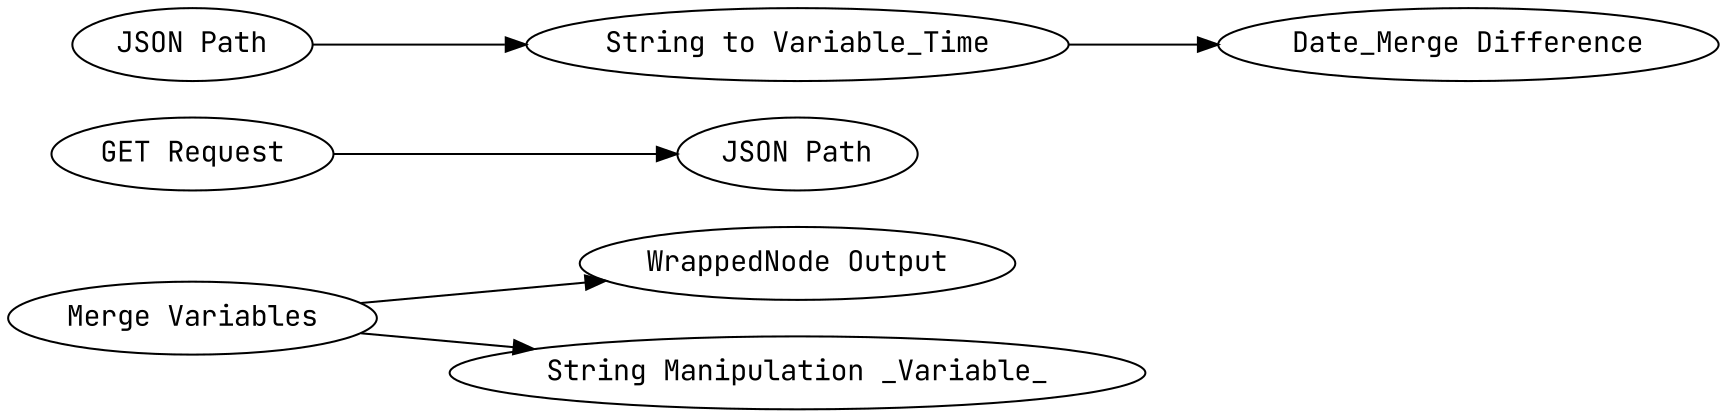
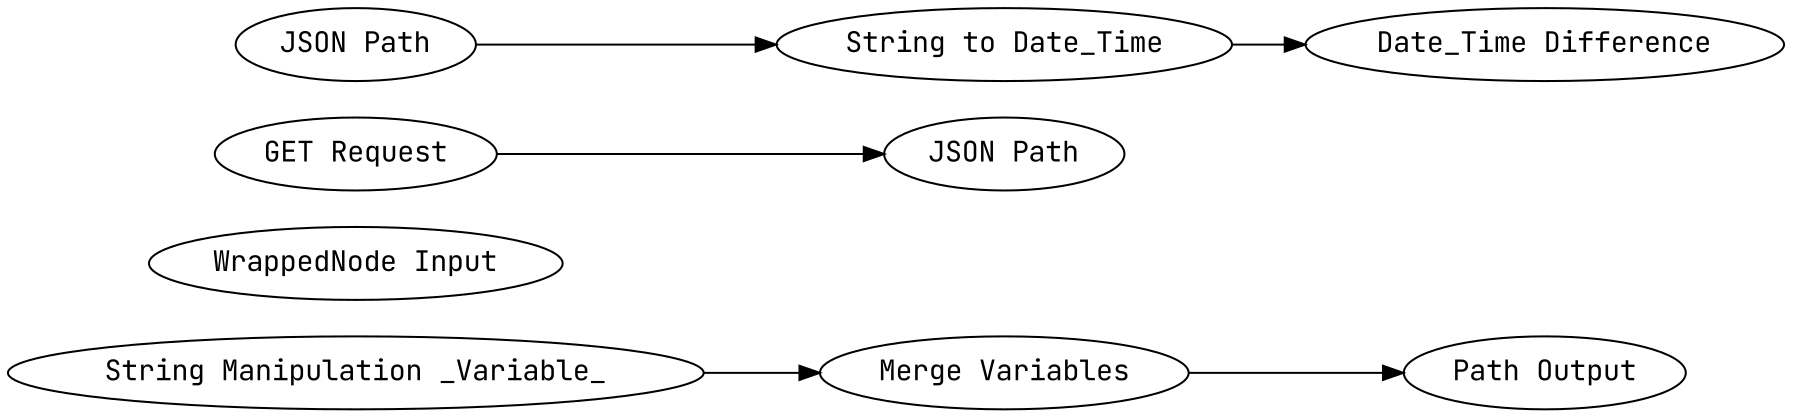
(798, 45) -> (1004, 45)
(1468, 45) -> (1545, 45)
none -> (356, 263)
(798, 263) -> (1545, 373)
(437, 340) -> (751, 373)
